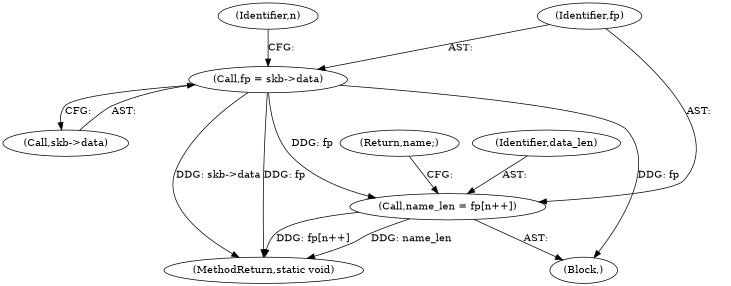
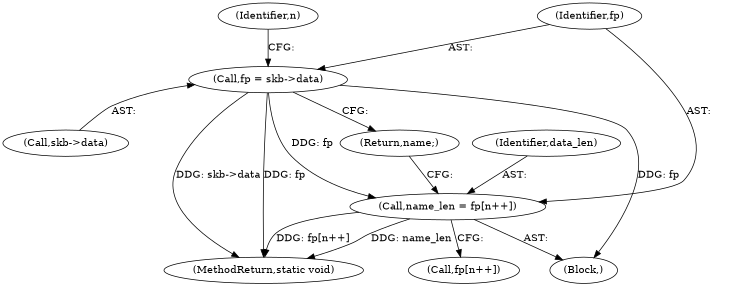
(121, 92) -> (331, 110)
none -> (464, 270)
